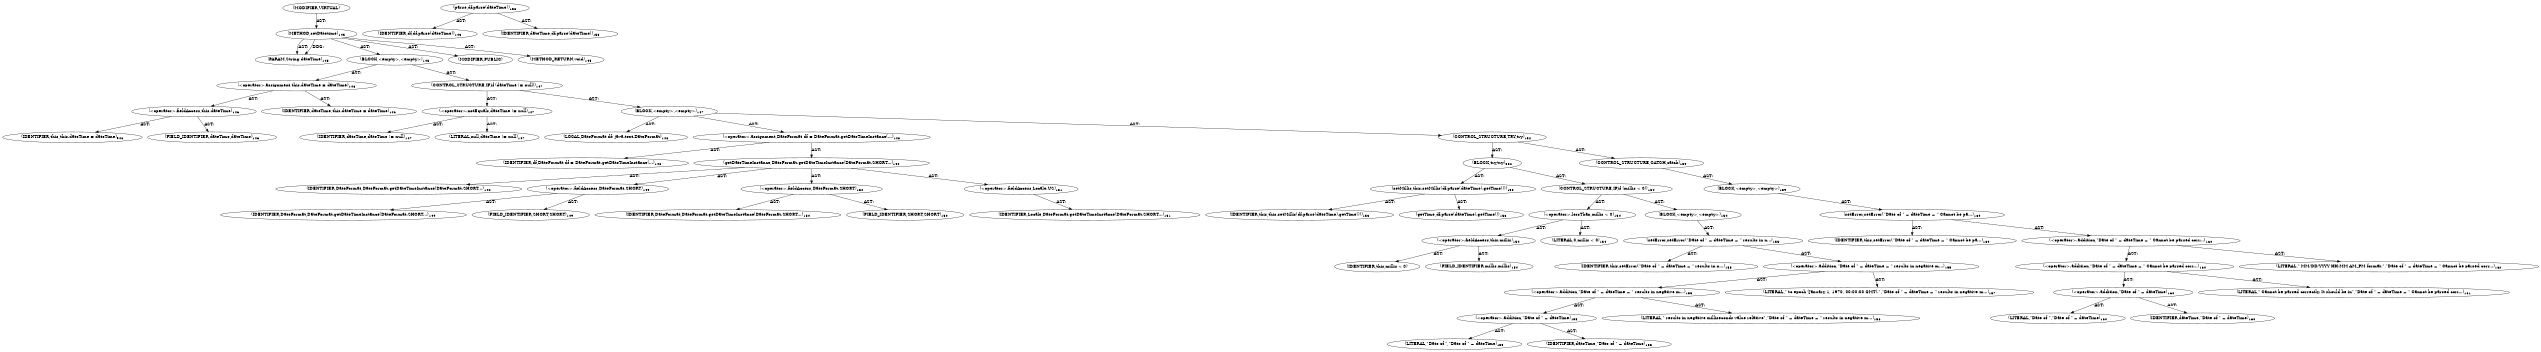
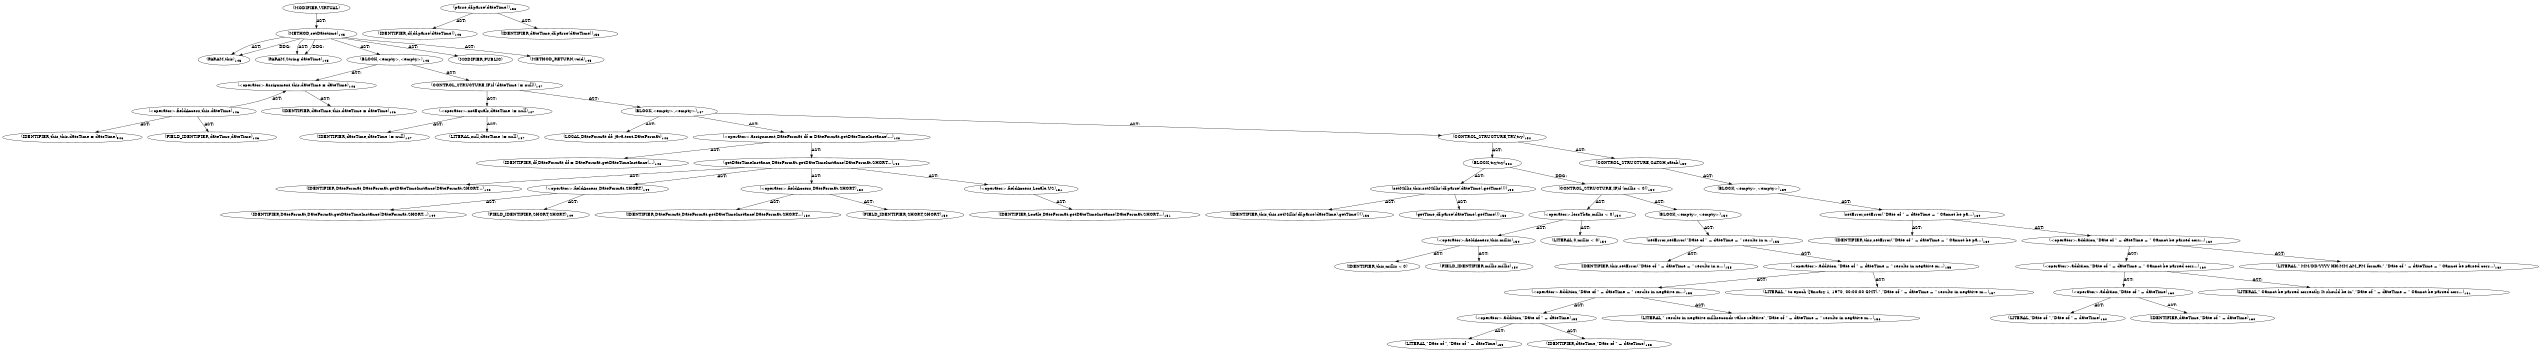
none -> (224, 60)
(243, 98) -> (257, 102)
(1562, 176) -> (1562, 176)
